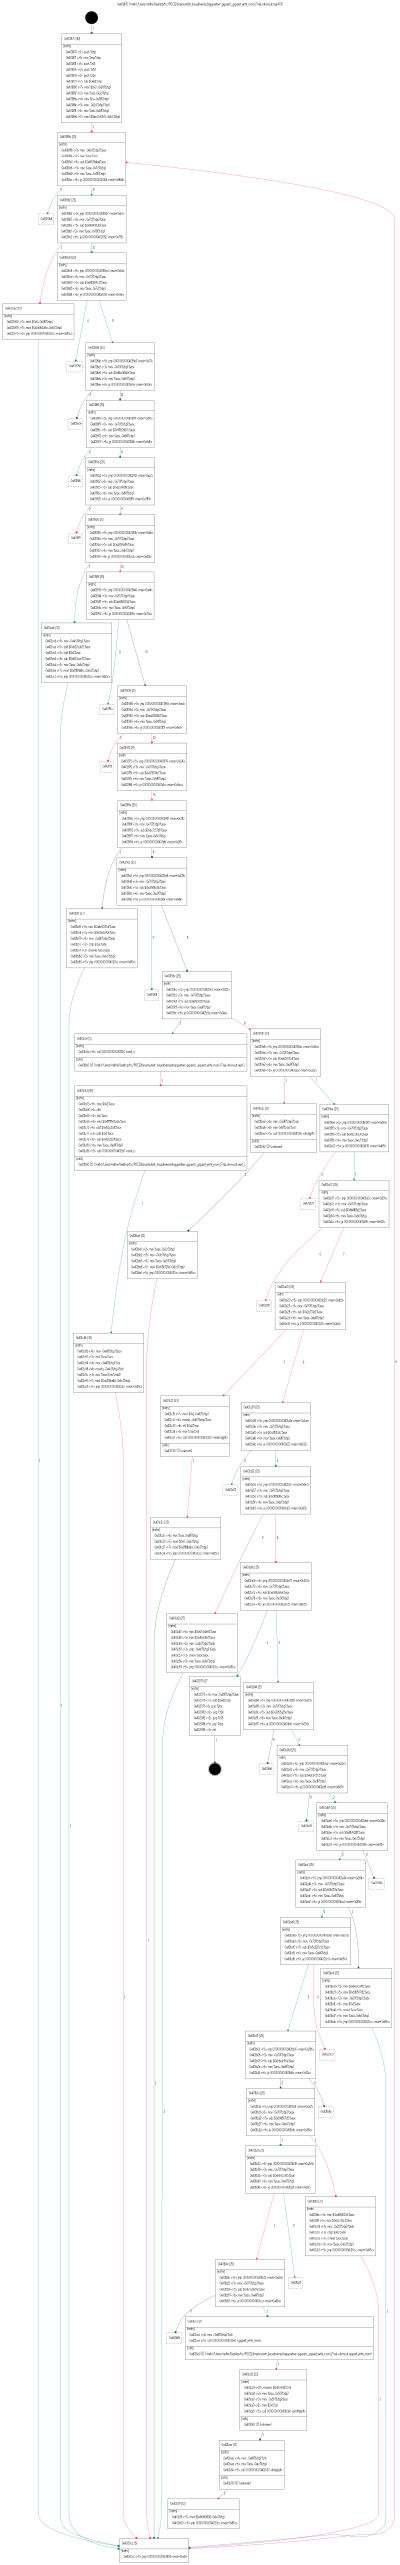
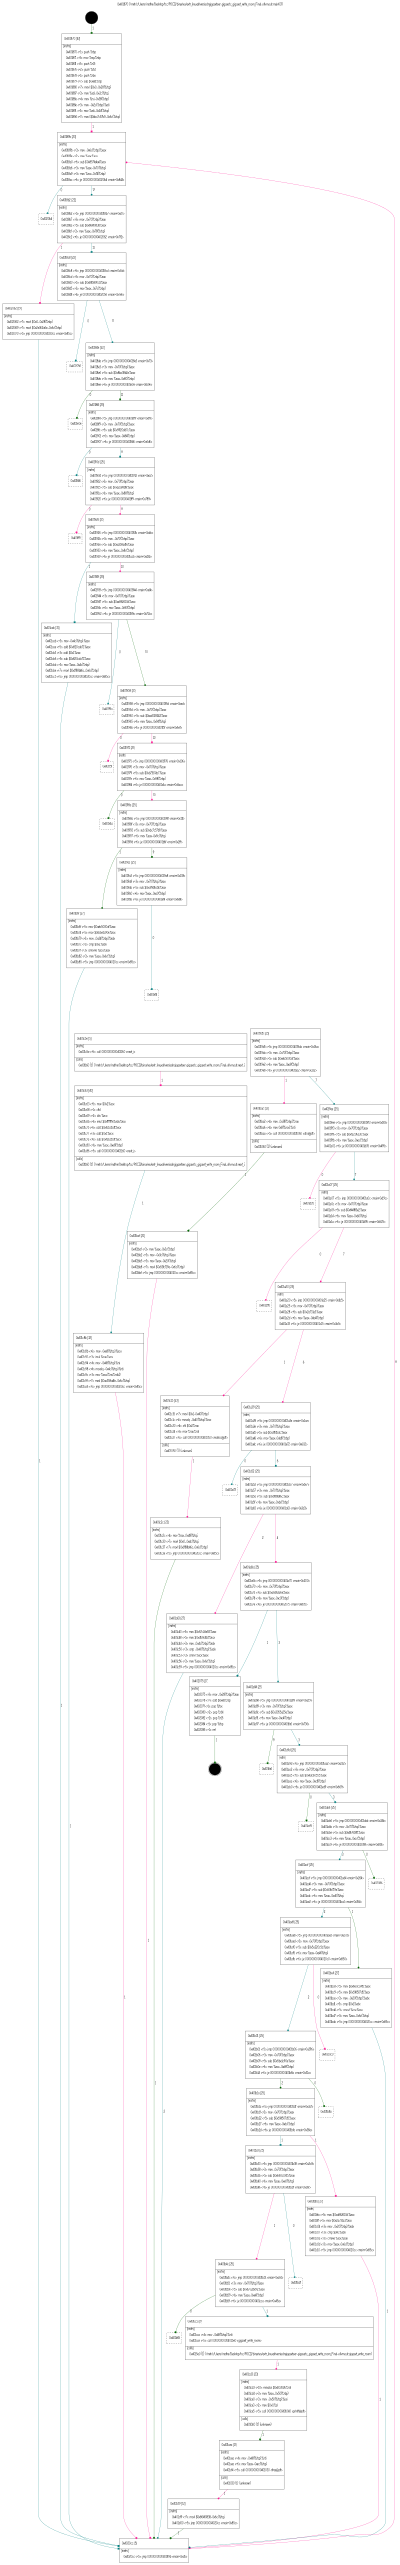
none -> (107, 824)
(197, 995) -> none
none -> (178, 2533)
